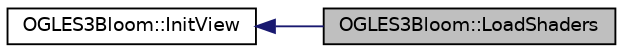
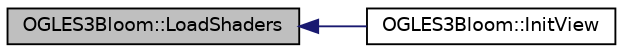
(300, 26) -> (343, 26)
